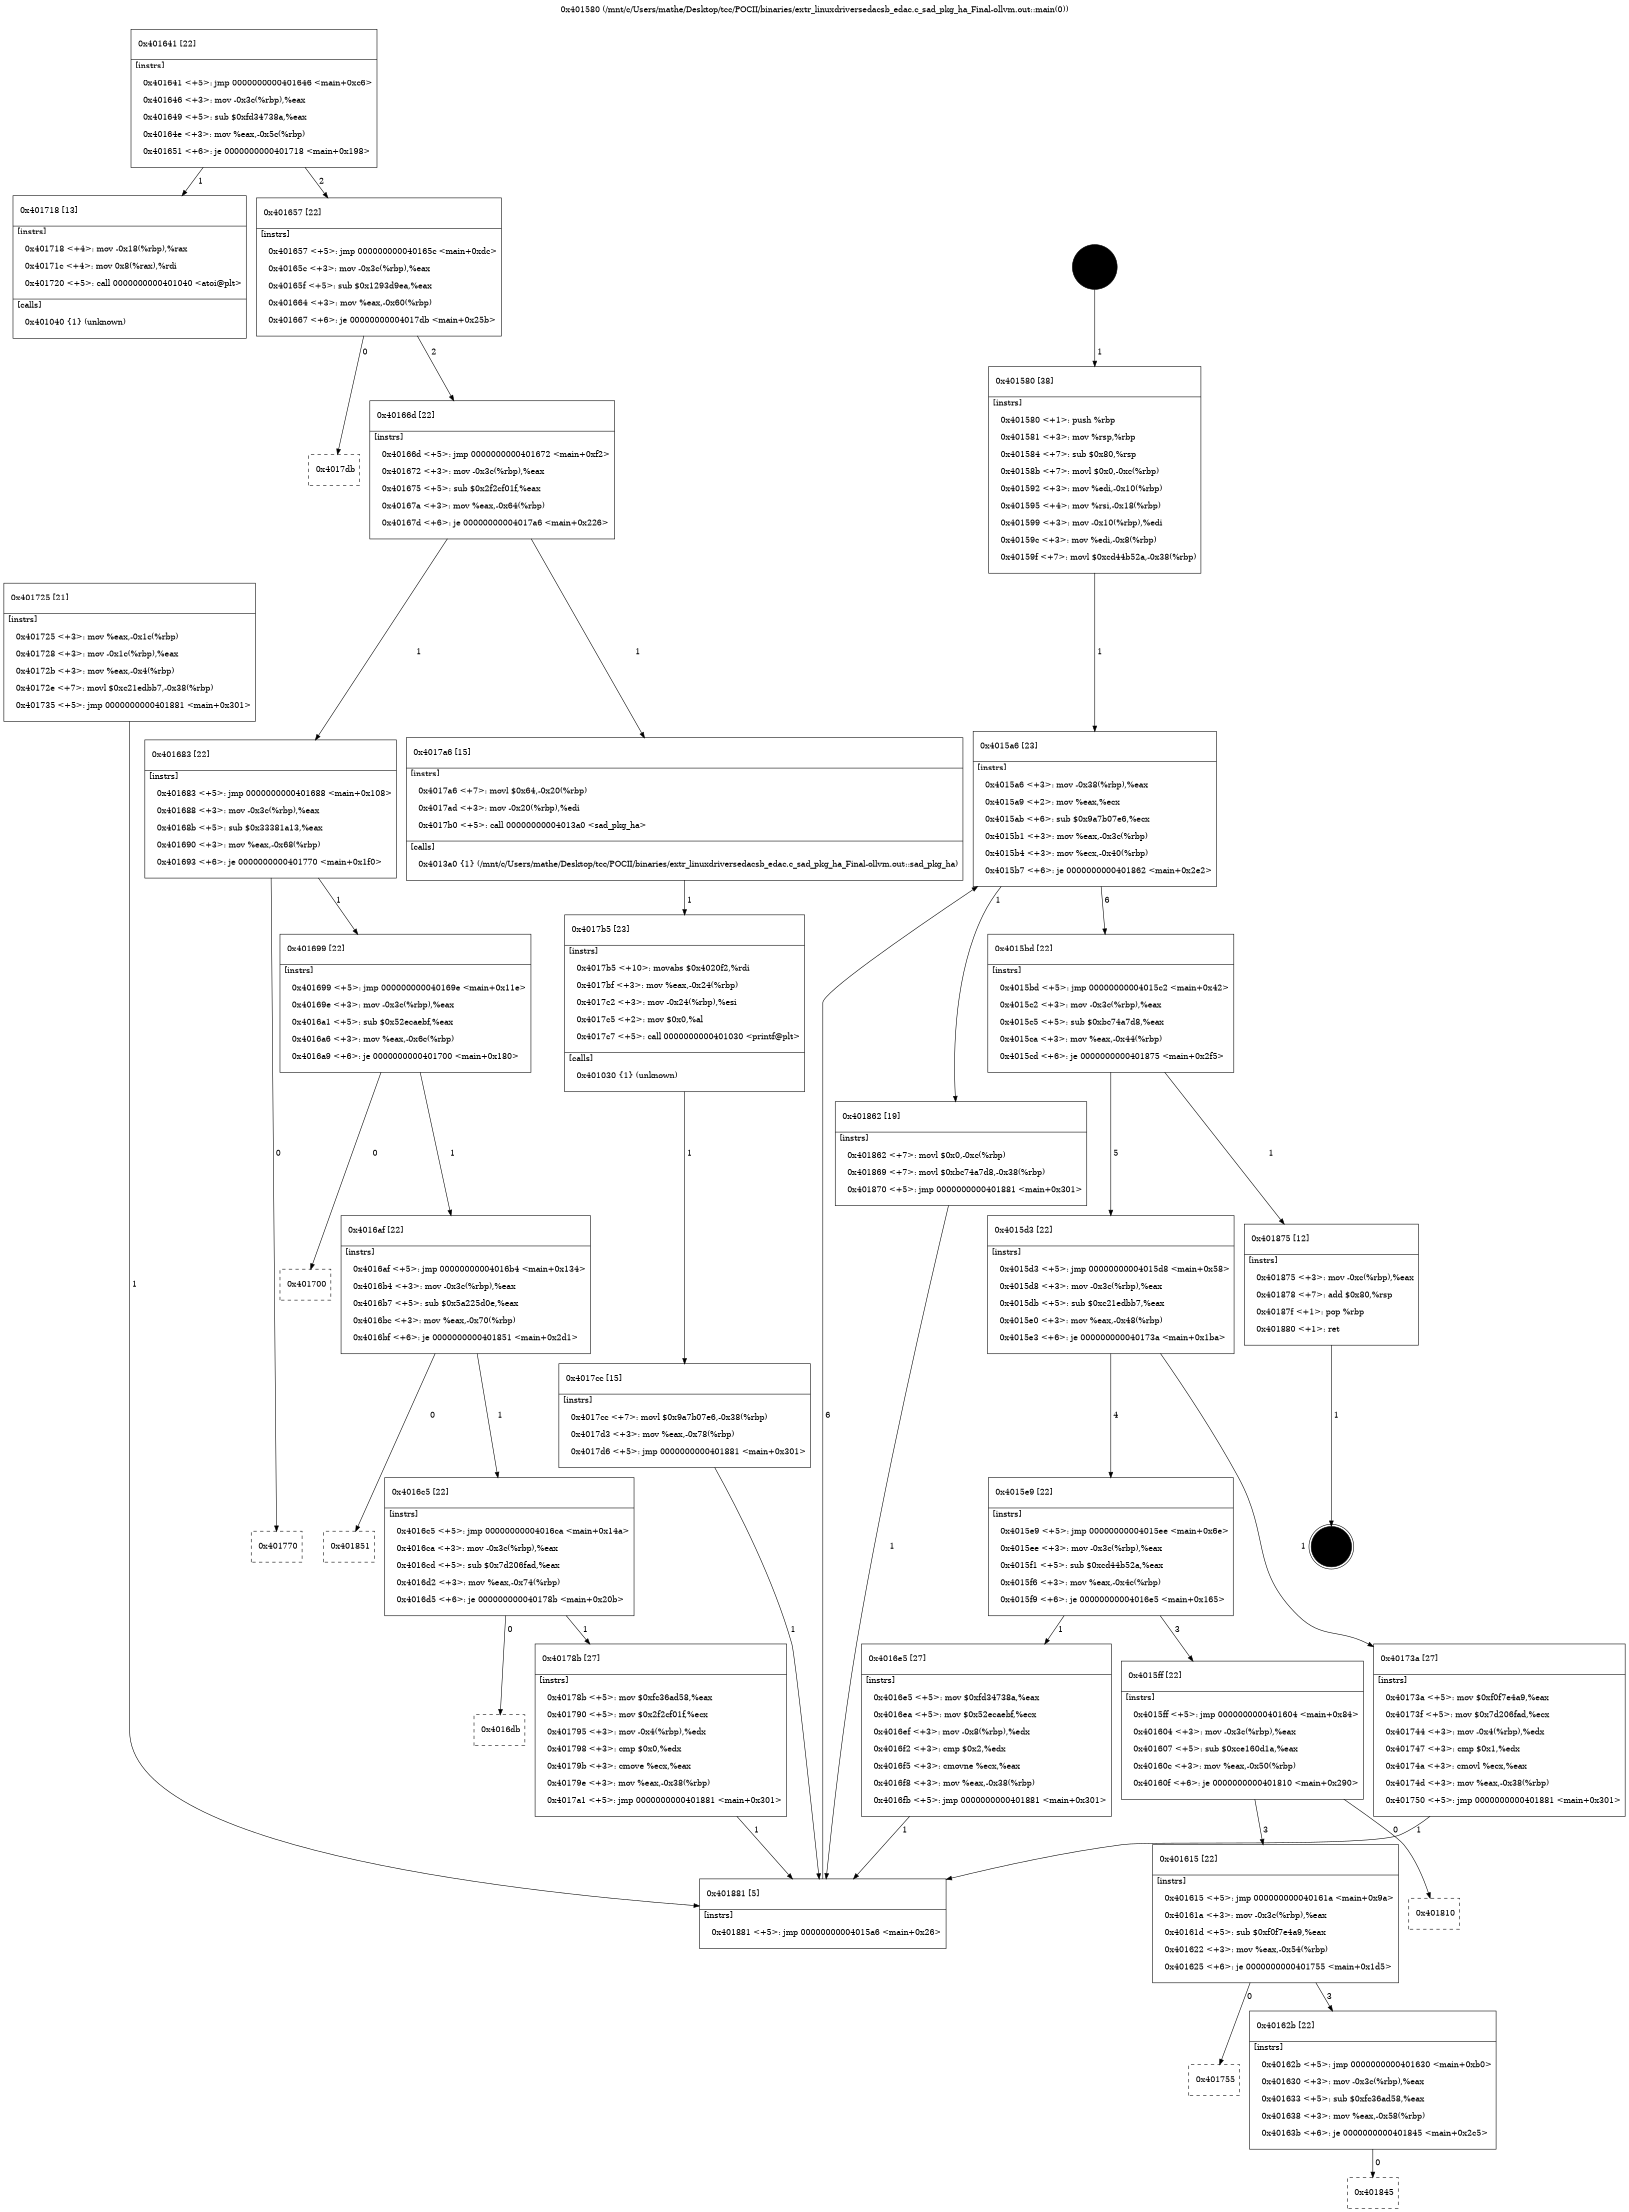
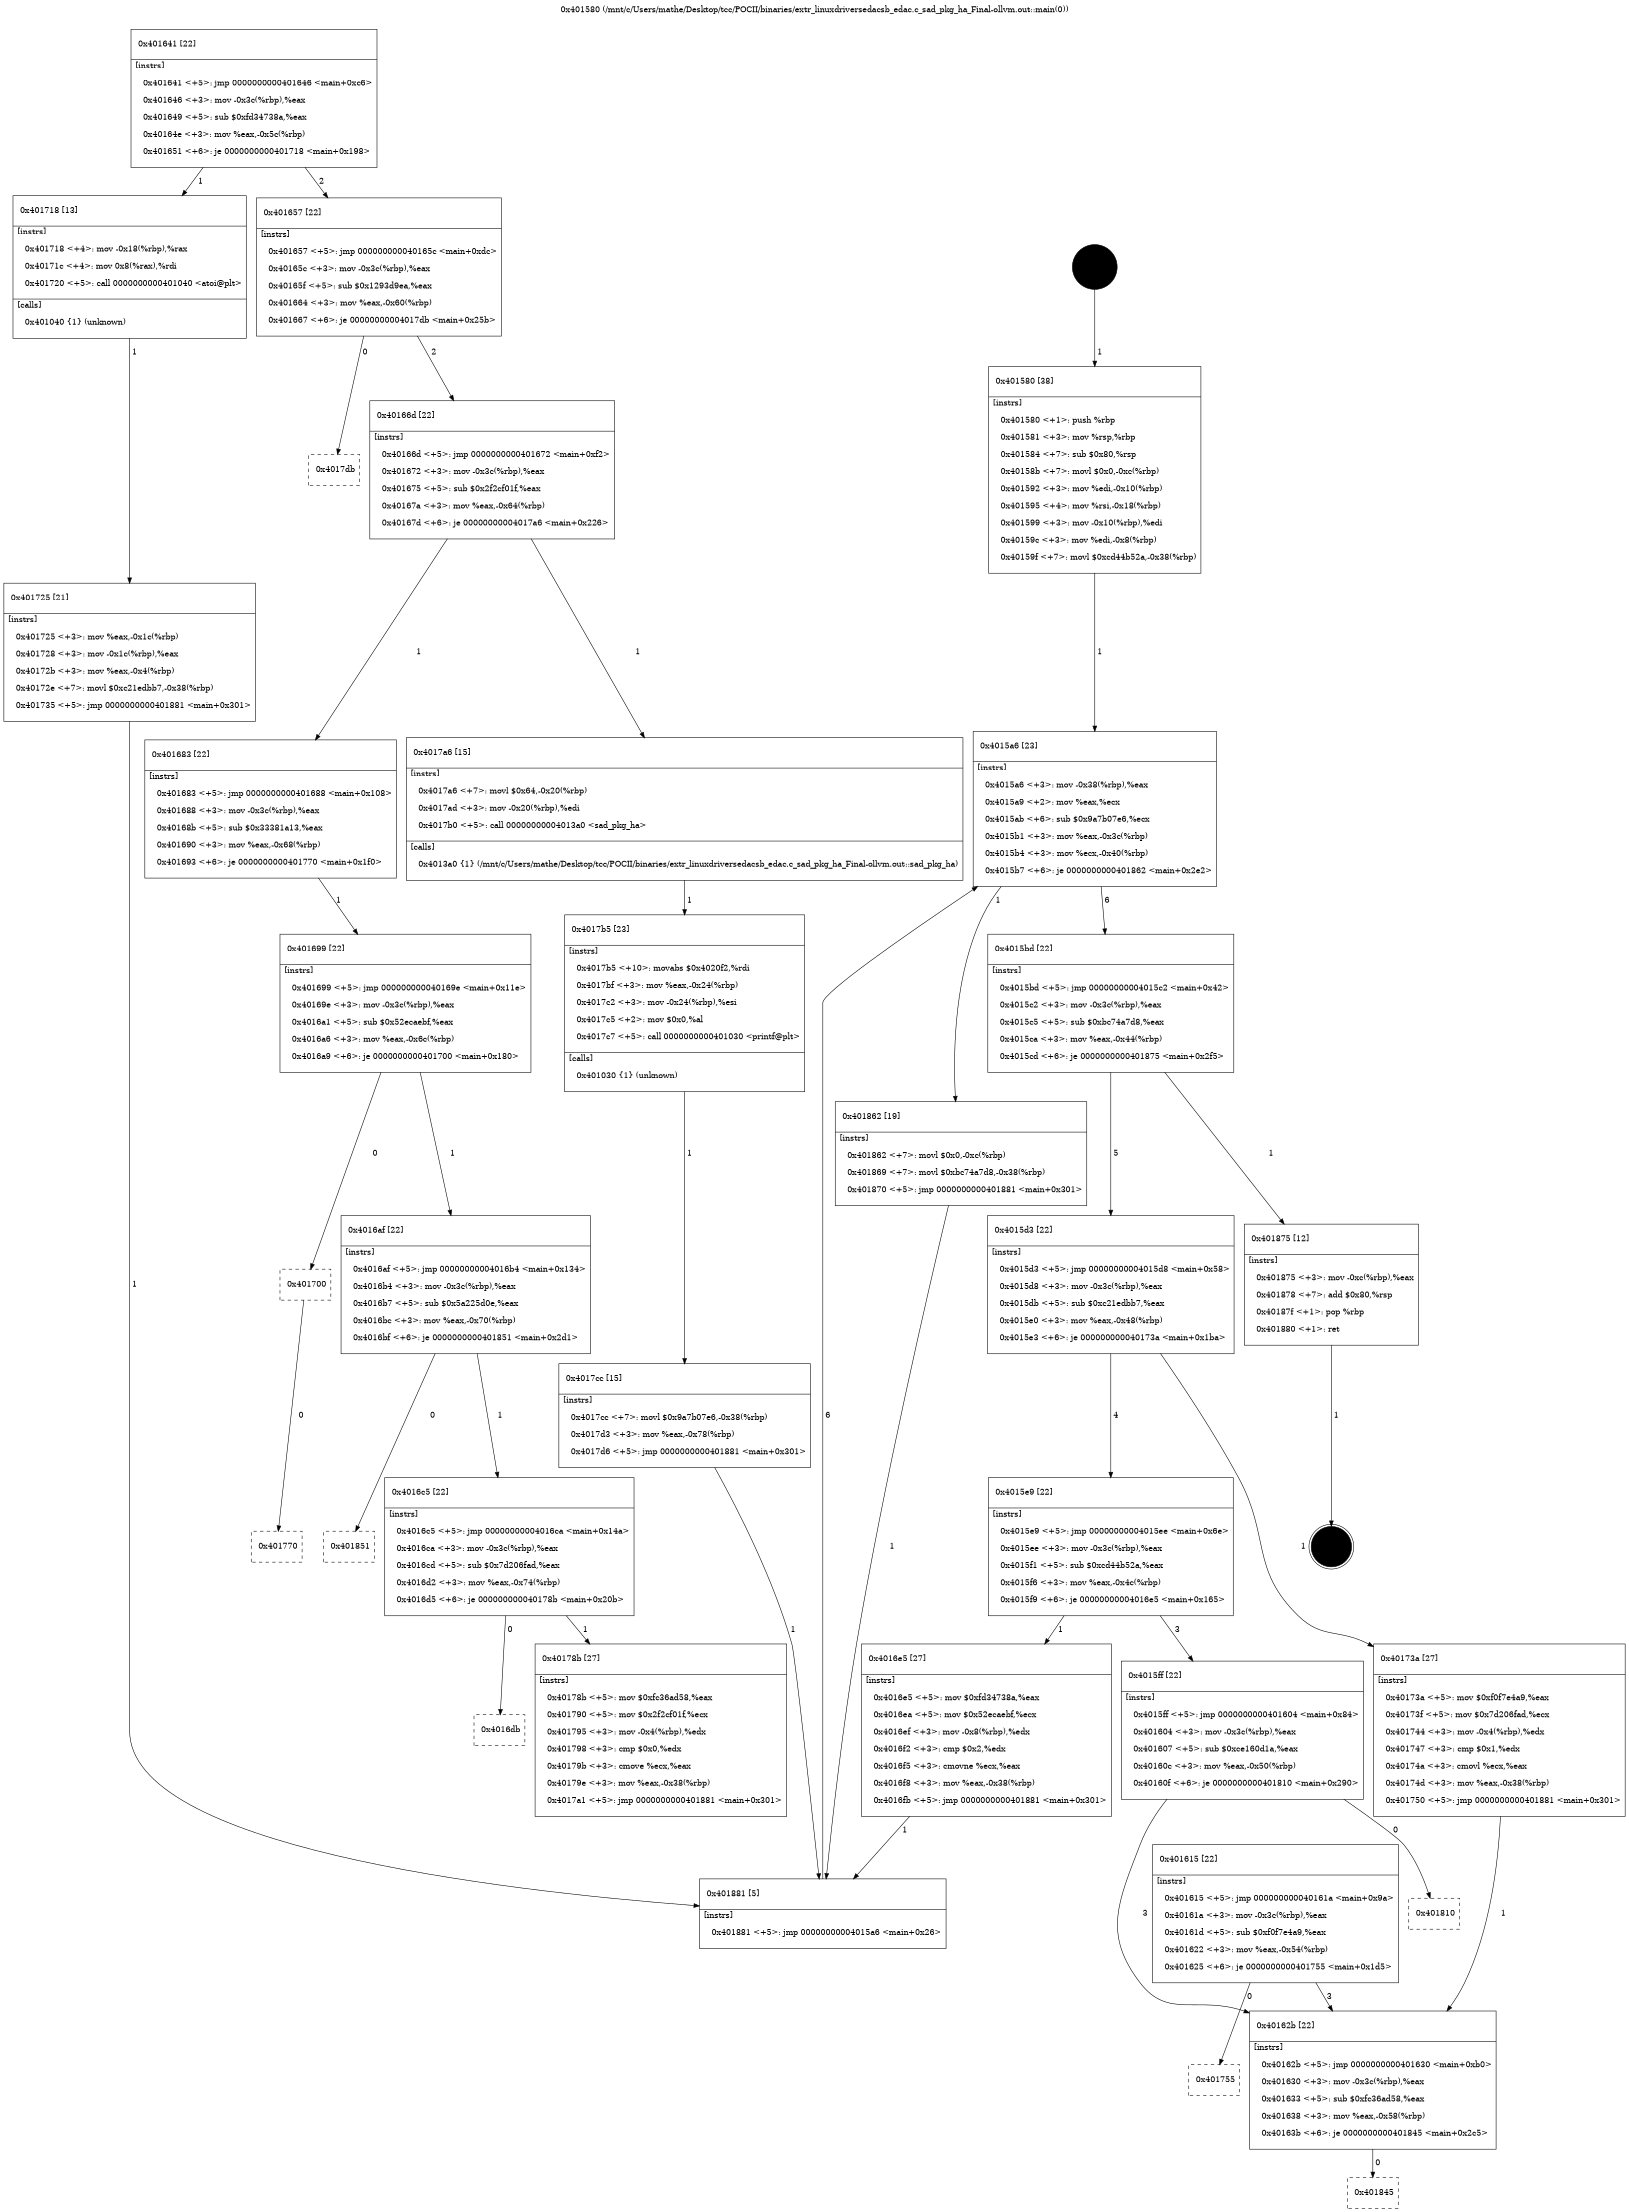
none -> (130, 458)
(274, 1202) -> (291, 1413)
(1258, 1819) -> (1120, 1944)
(1192, 1843) -> (1488, 1915)
(763, 1846) -> none
